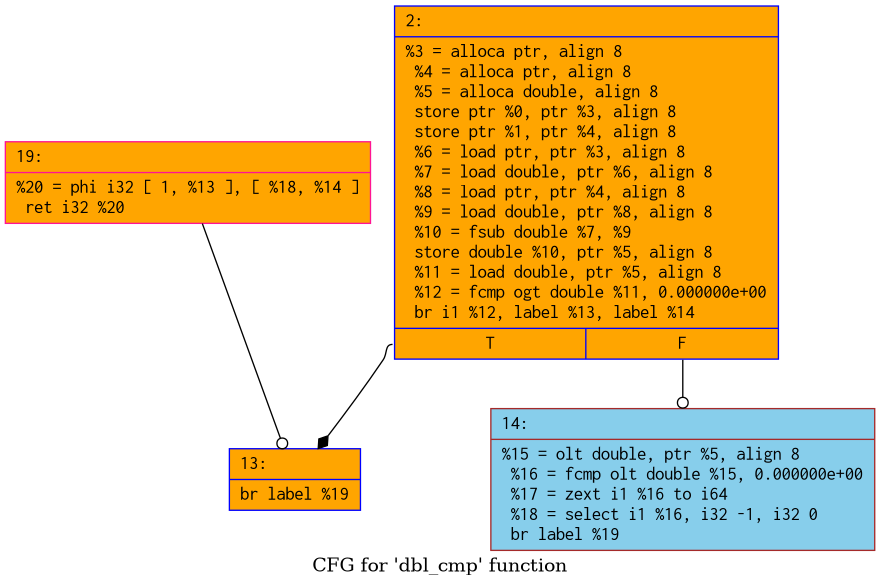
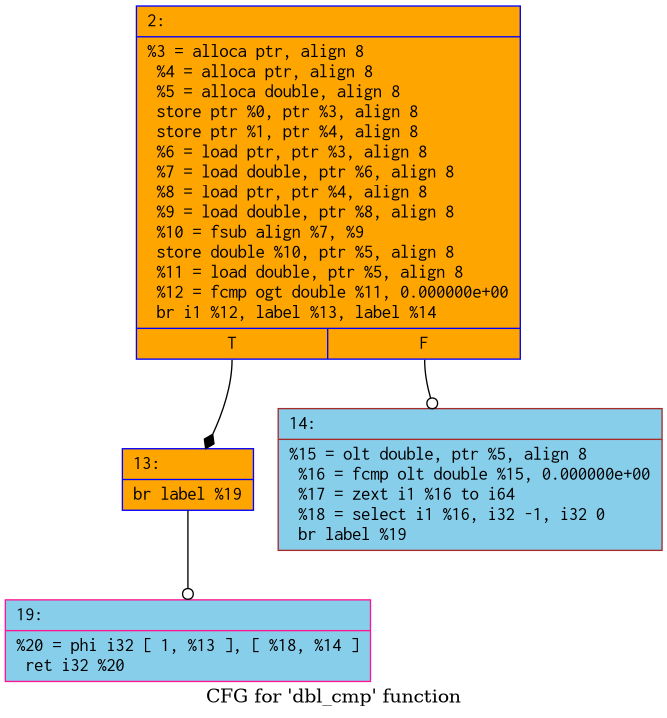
(188, 183) -> (188, 641)
(518, 232) -> (256, 232)
(241, 331) -> (188, 549)
